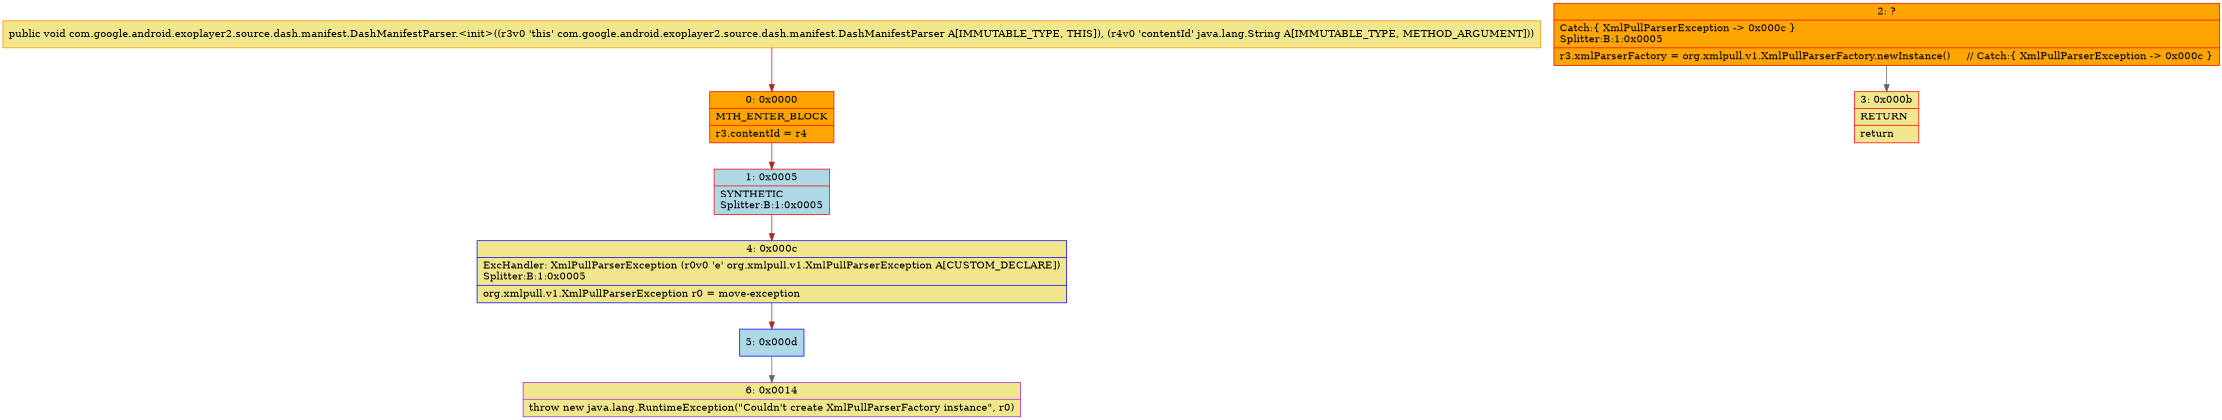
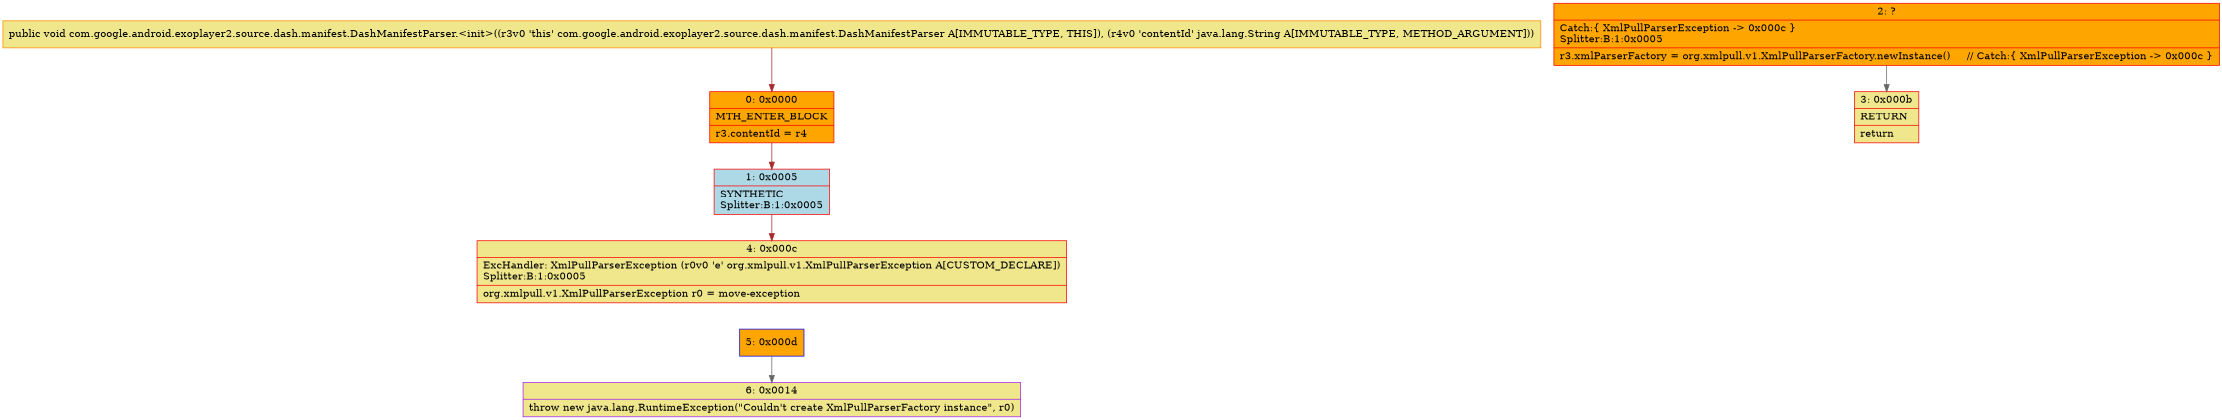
(772, 272) -> (772, 272)
(772, 312) -> none
(772, 343) -> (772, 343)
